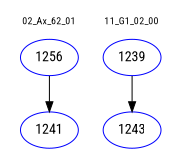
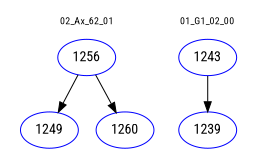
(132, 22) -> (208, 22)
(132, 89) -> (208, 89)
(49, 130) -> (49, 130)
none -> (125, 130)
